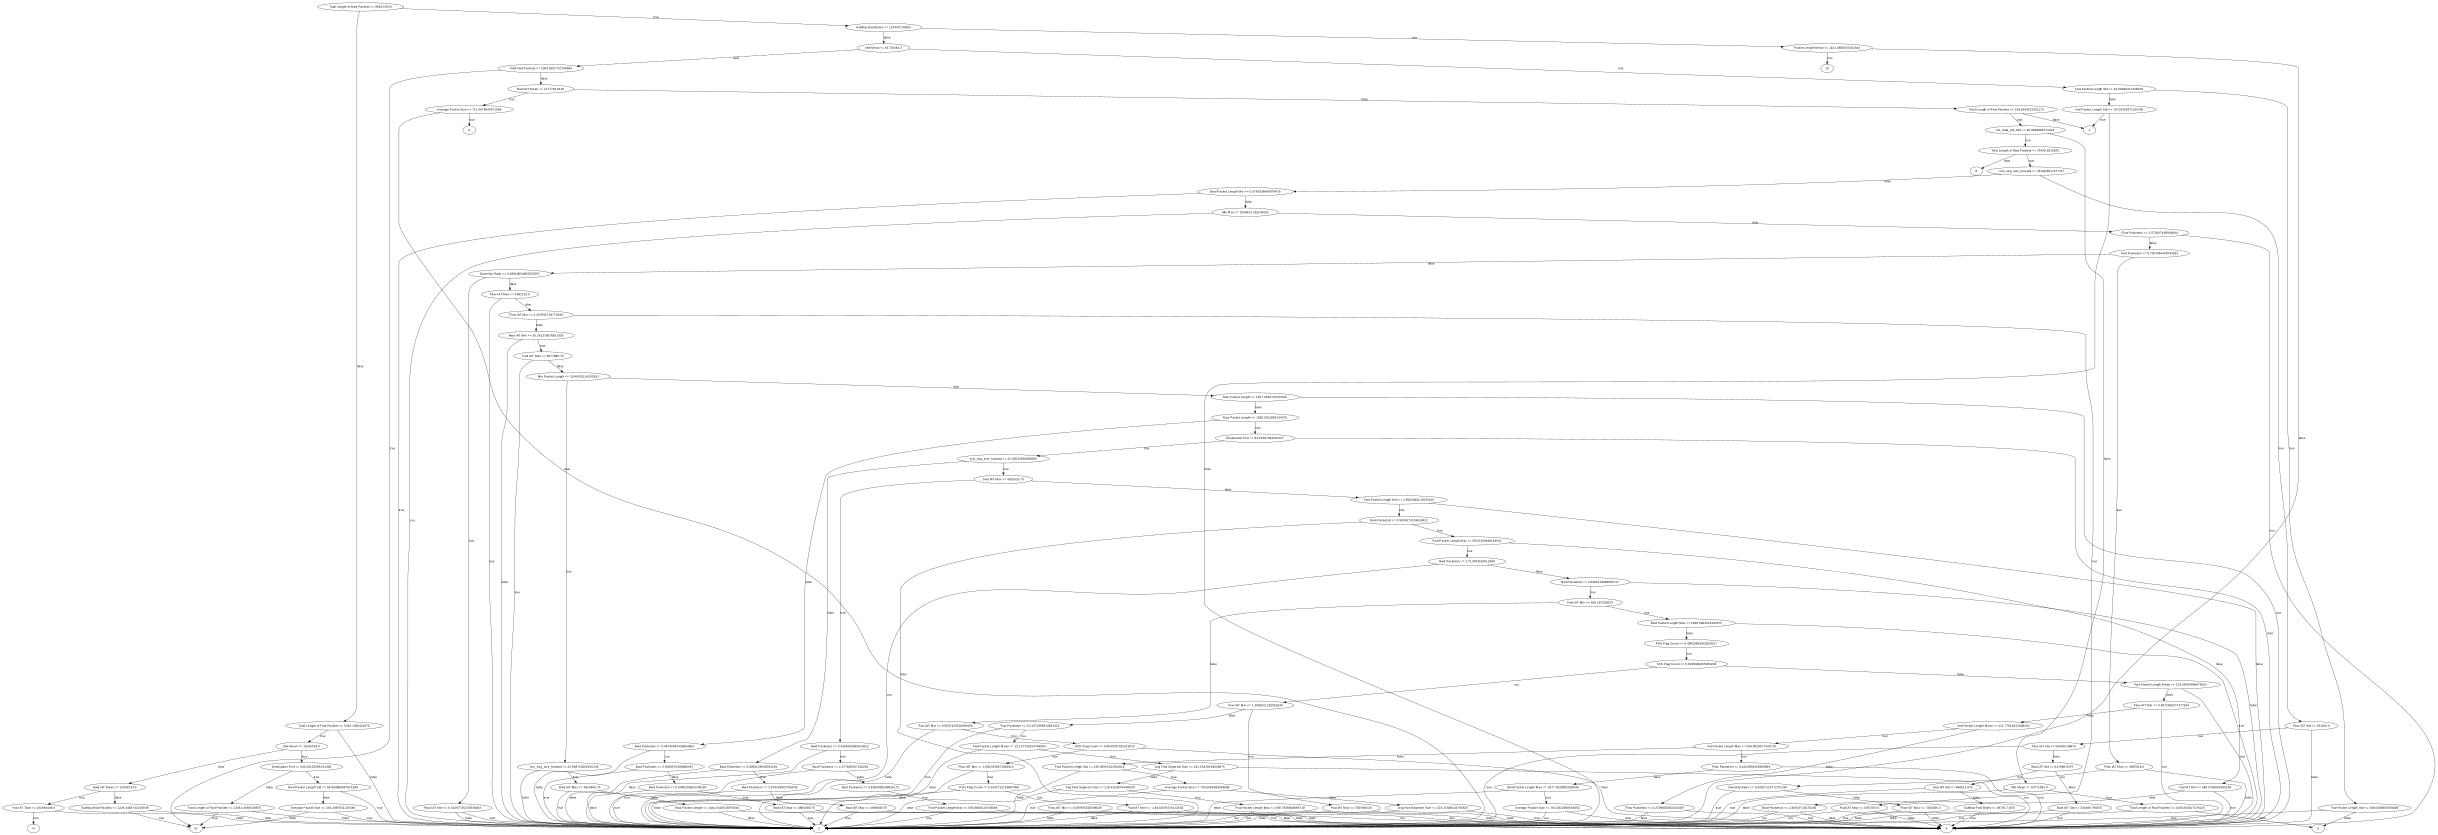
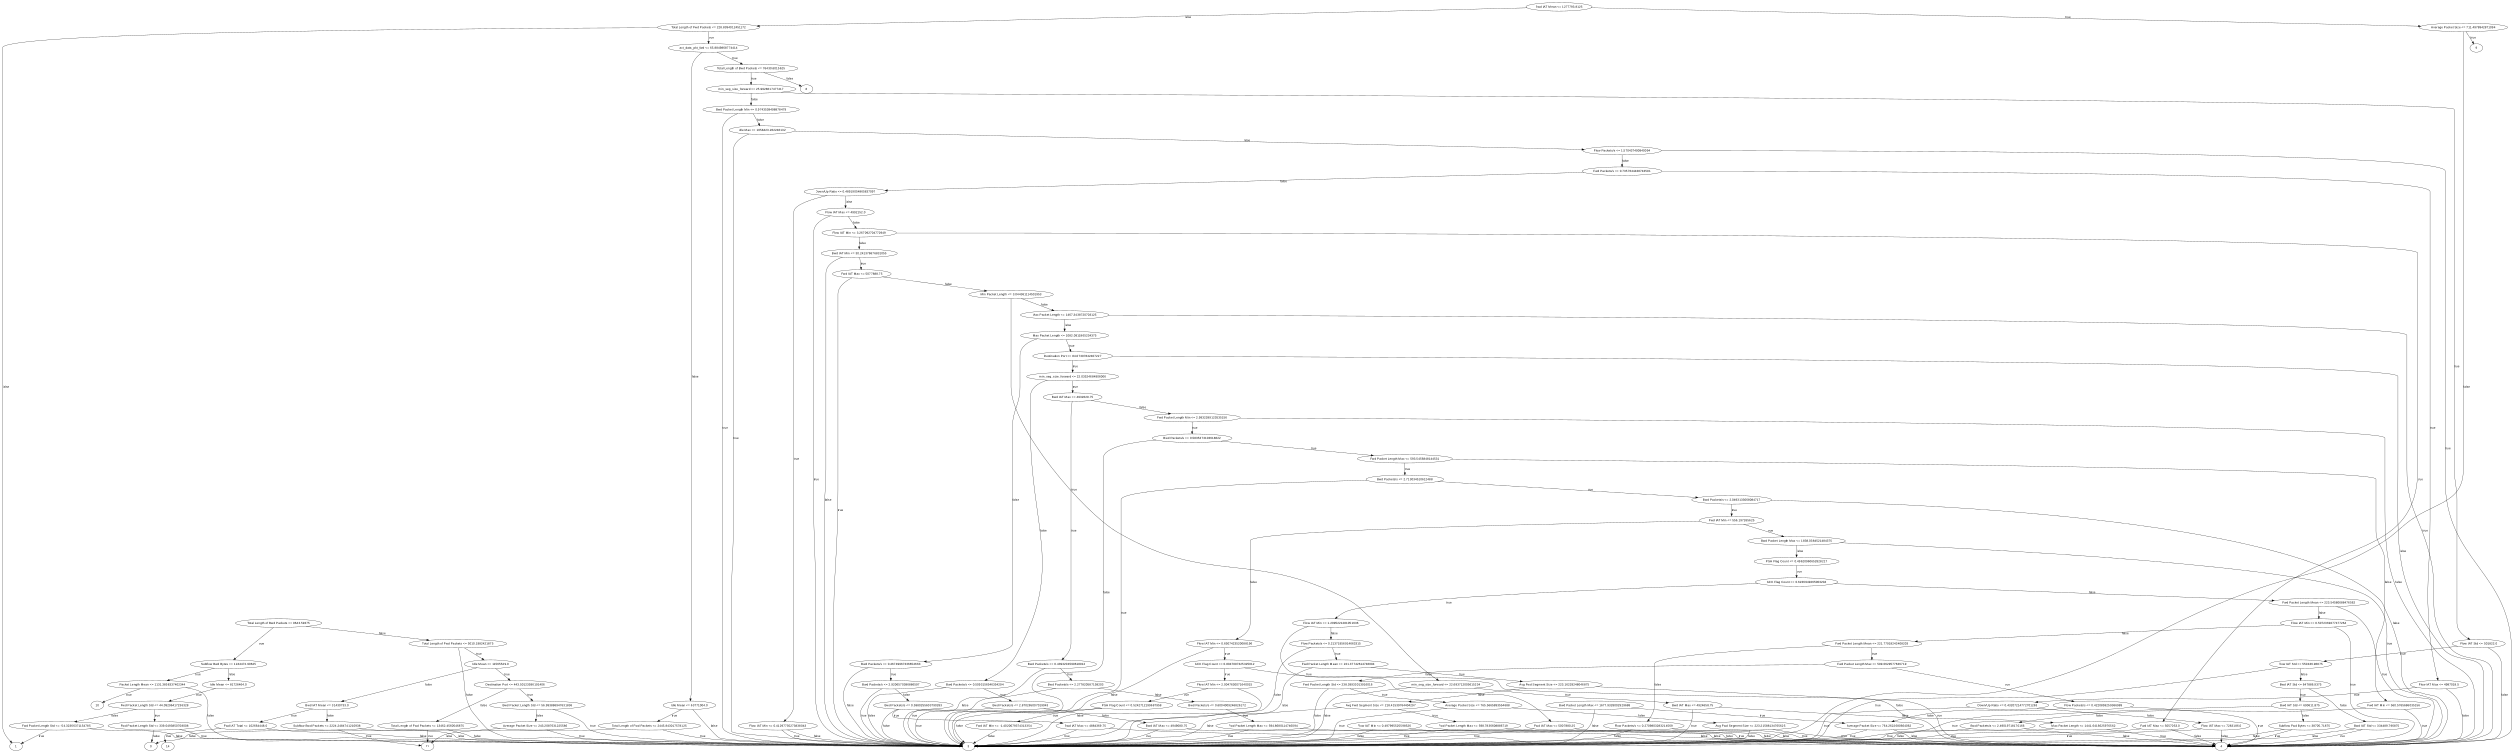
(541, 68) -> none
(1539, 572) -> (1590, 490)
(928, 777) -> (1278, 695)
(1645, 777) -> (1979, 710)
(1429, 818) -> none
(196, 829) -> (428, 746)
